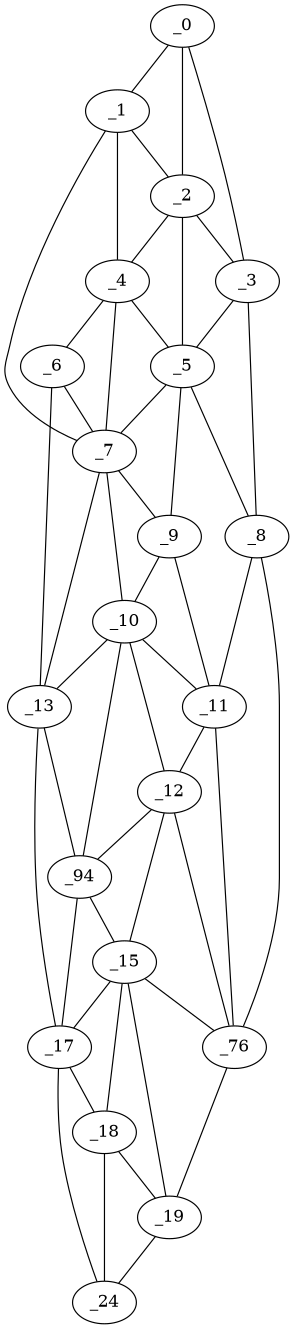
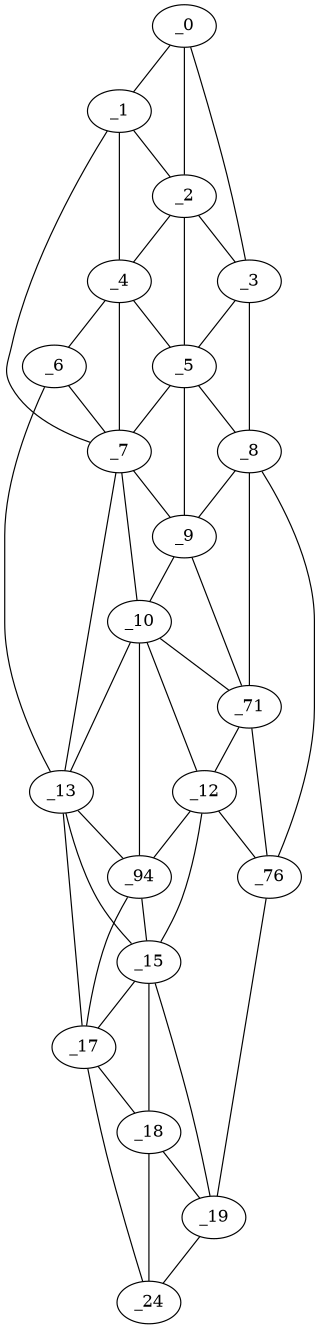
none -> (217, 494)
(214, 707) -> (249, 707)
(180, 1005) -> (89, 883)
